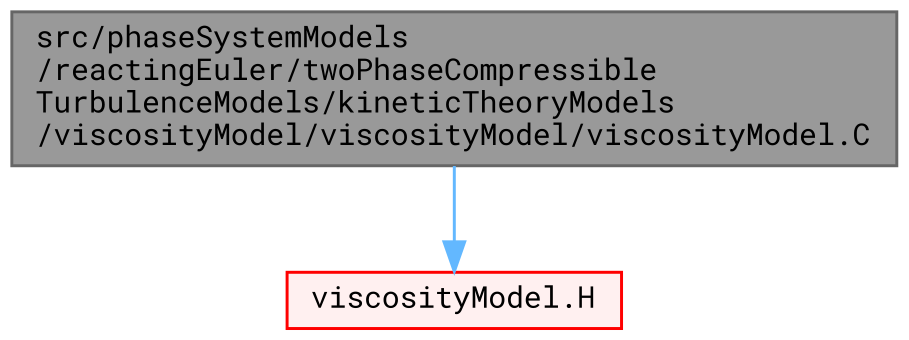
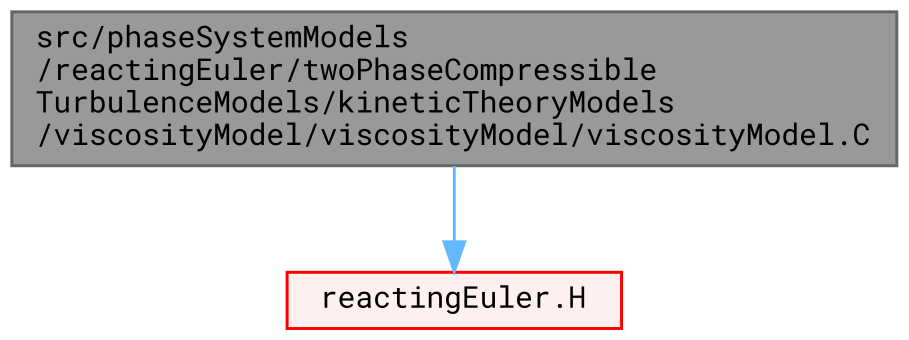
(454, 300) -> (454, 300)
